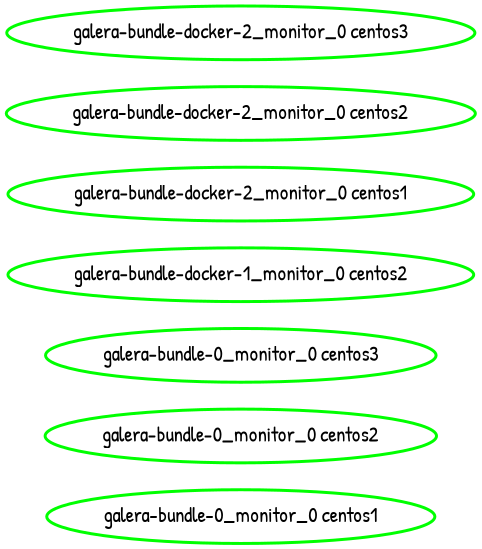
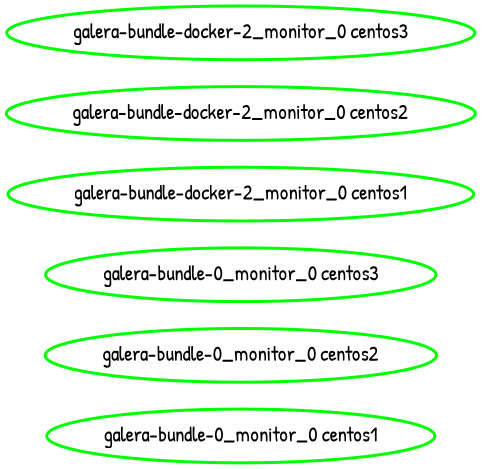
(241, 275) -> none
